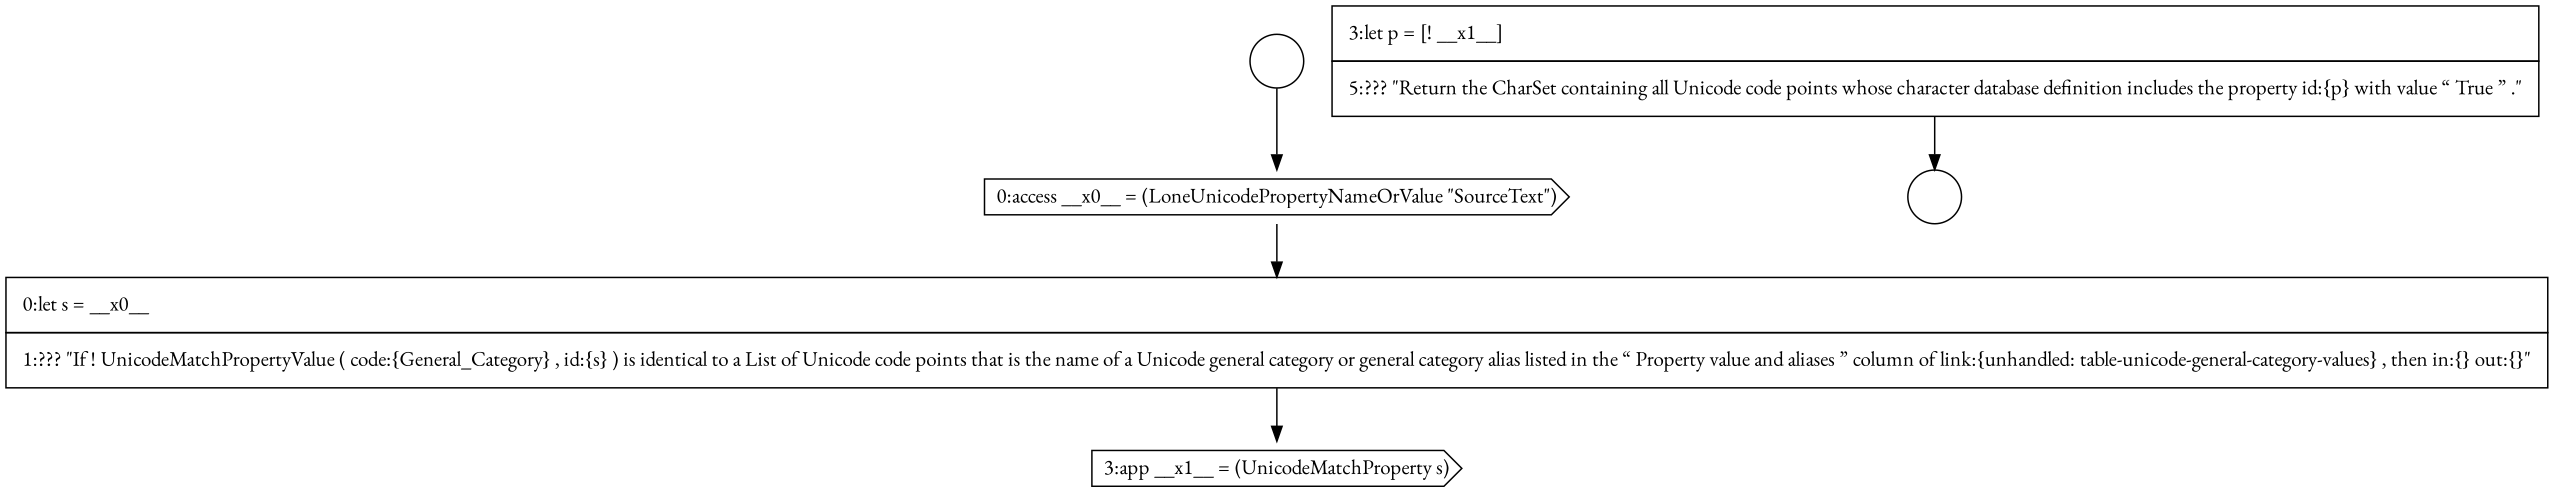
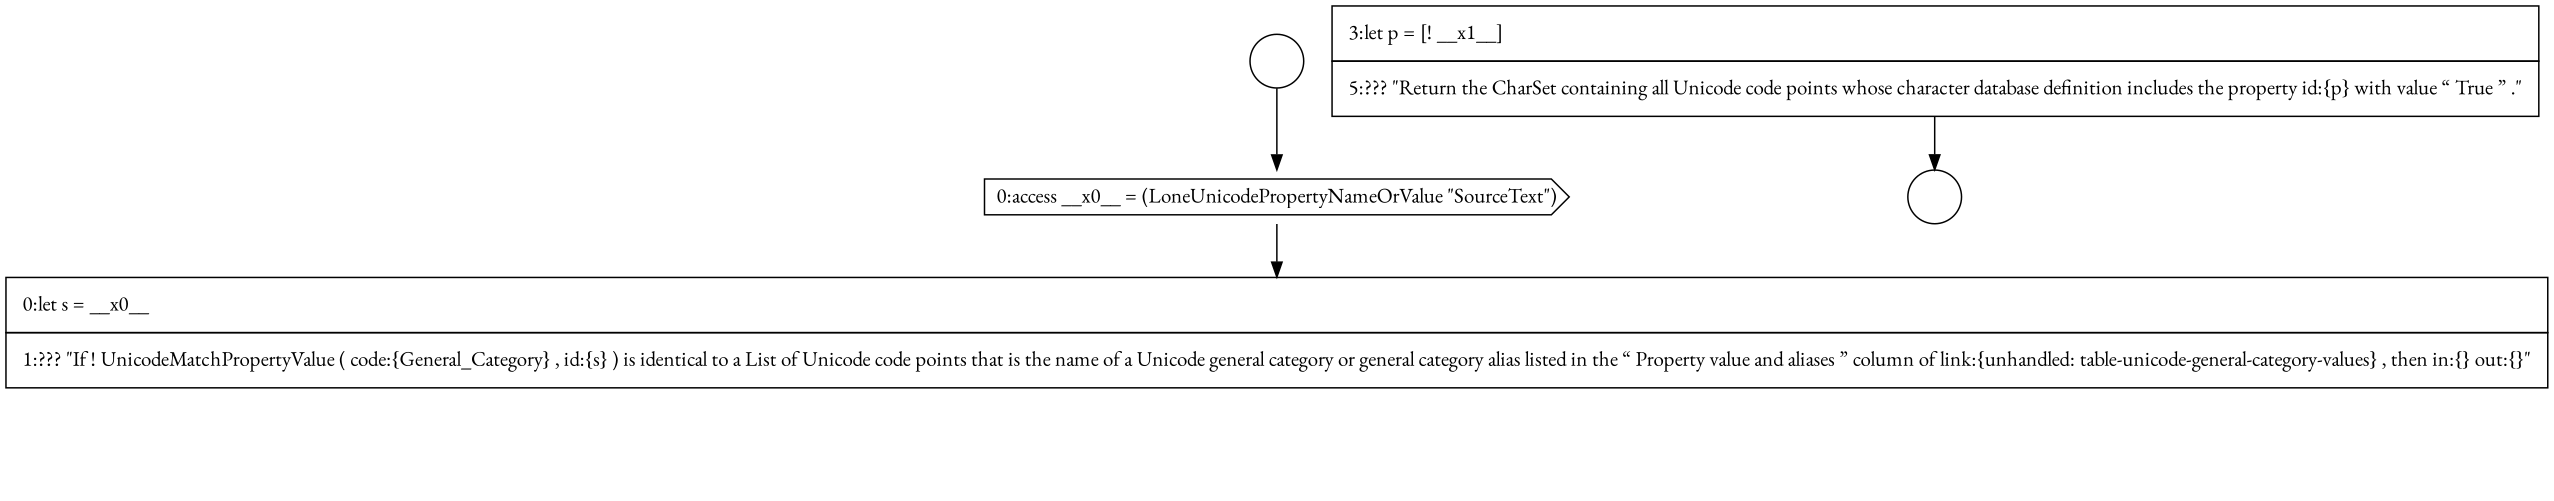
(1277, 468) -> none
